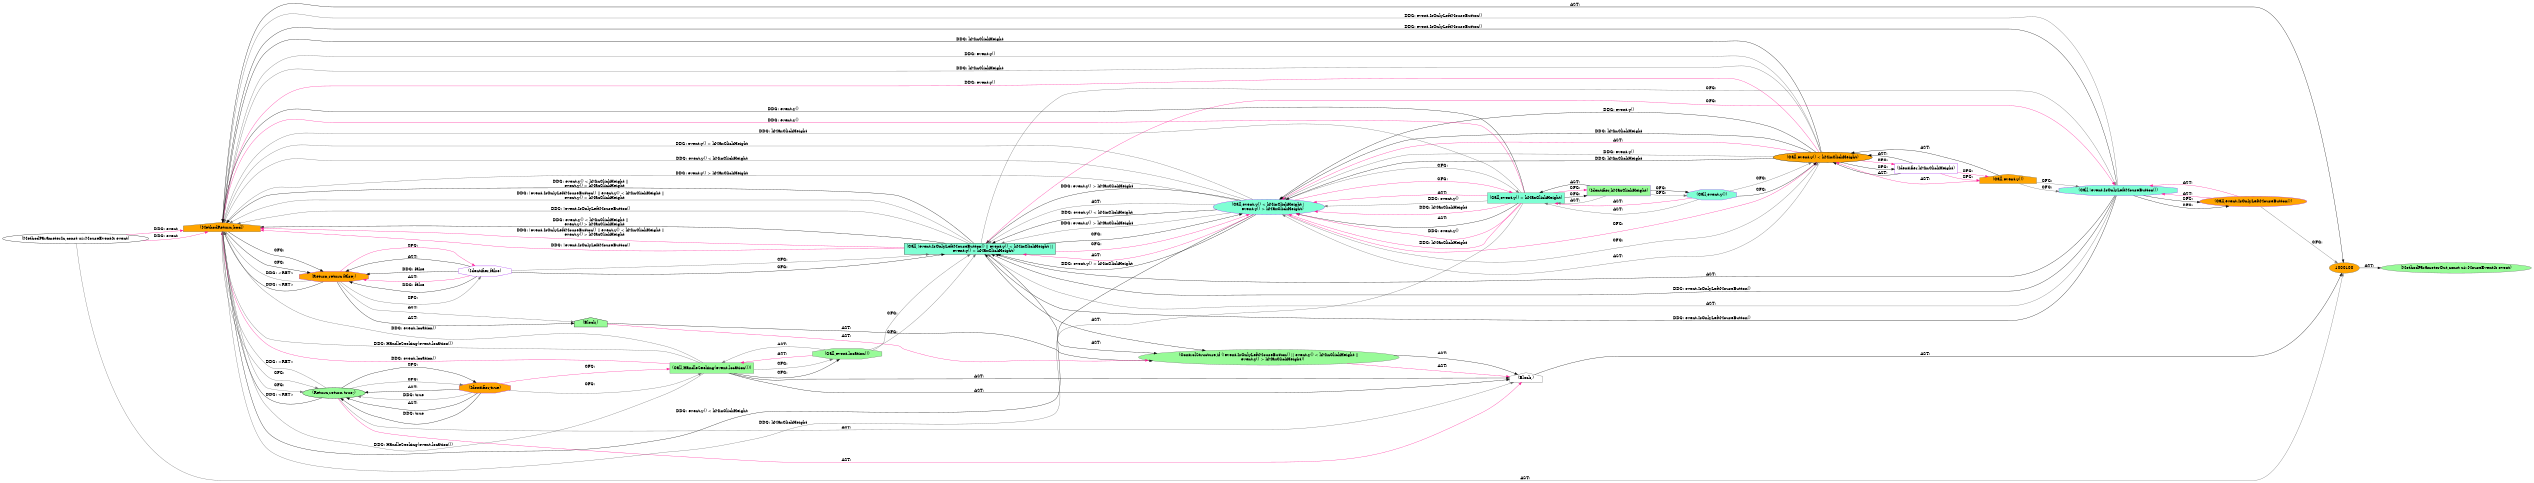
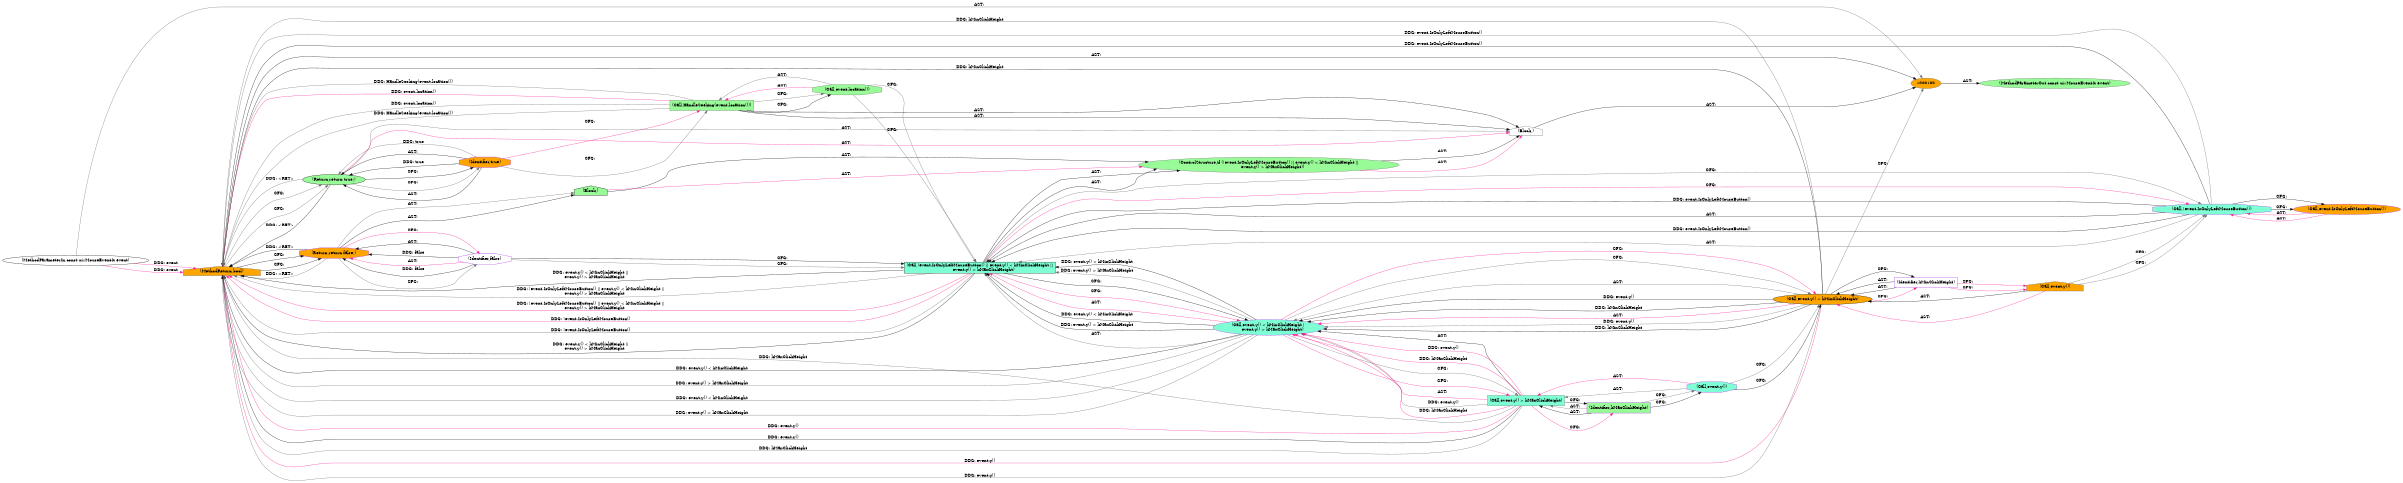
(2298, 234) -> (1874, 193)
